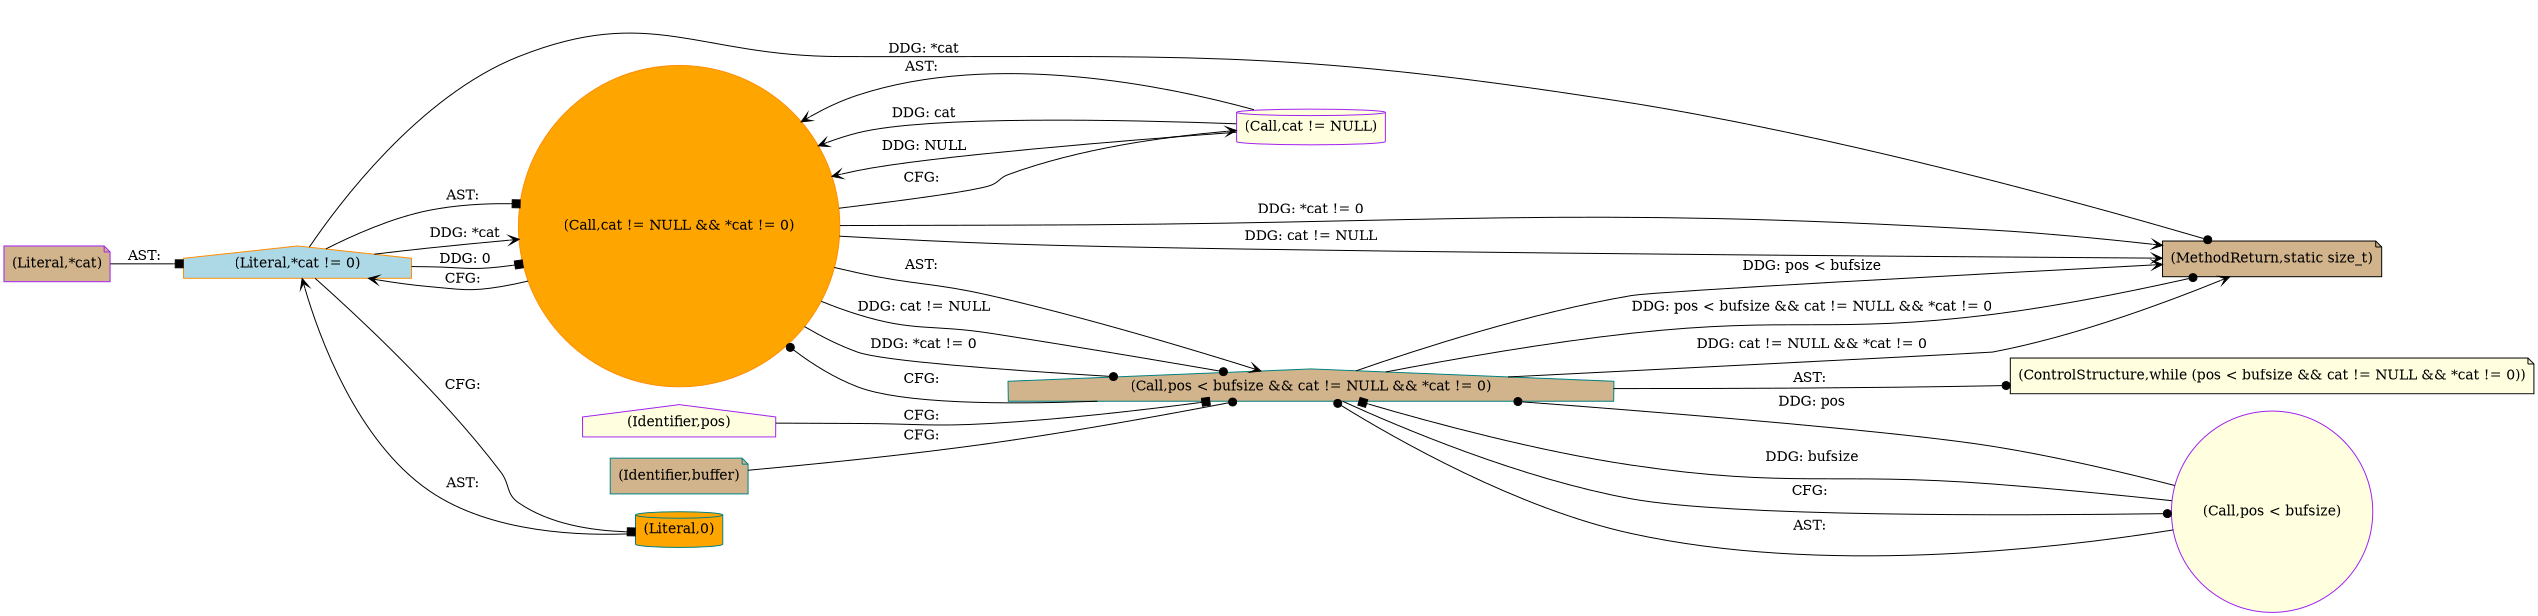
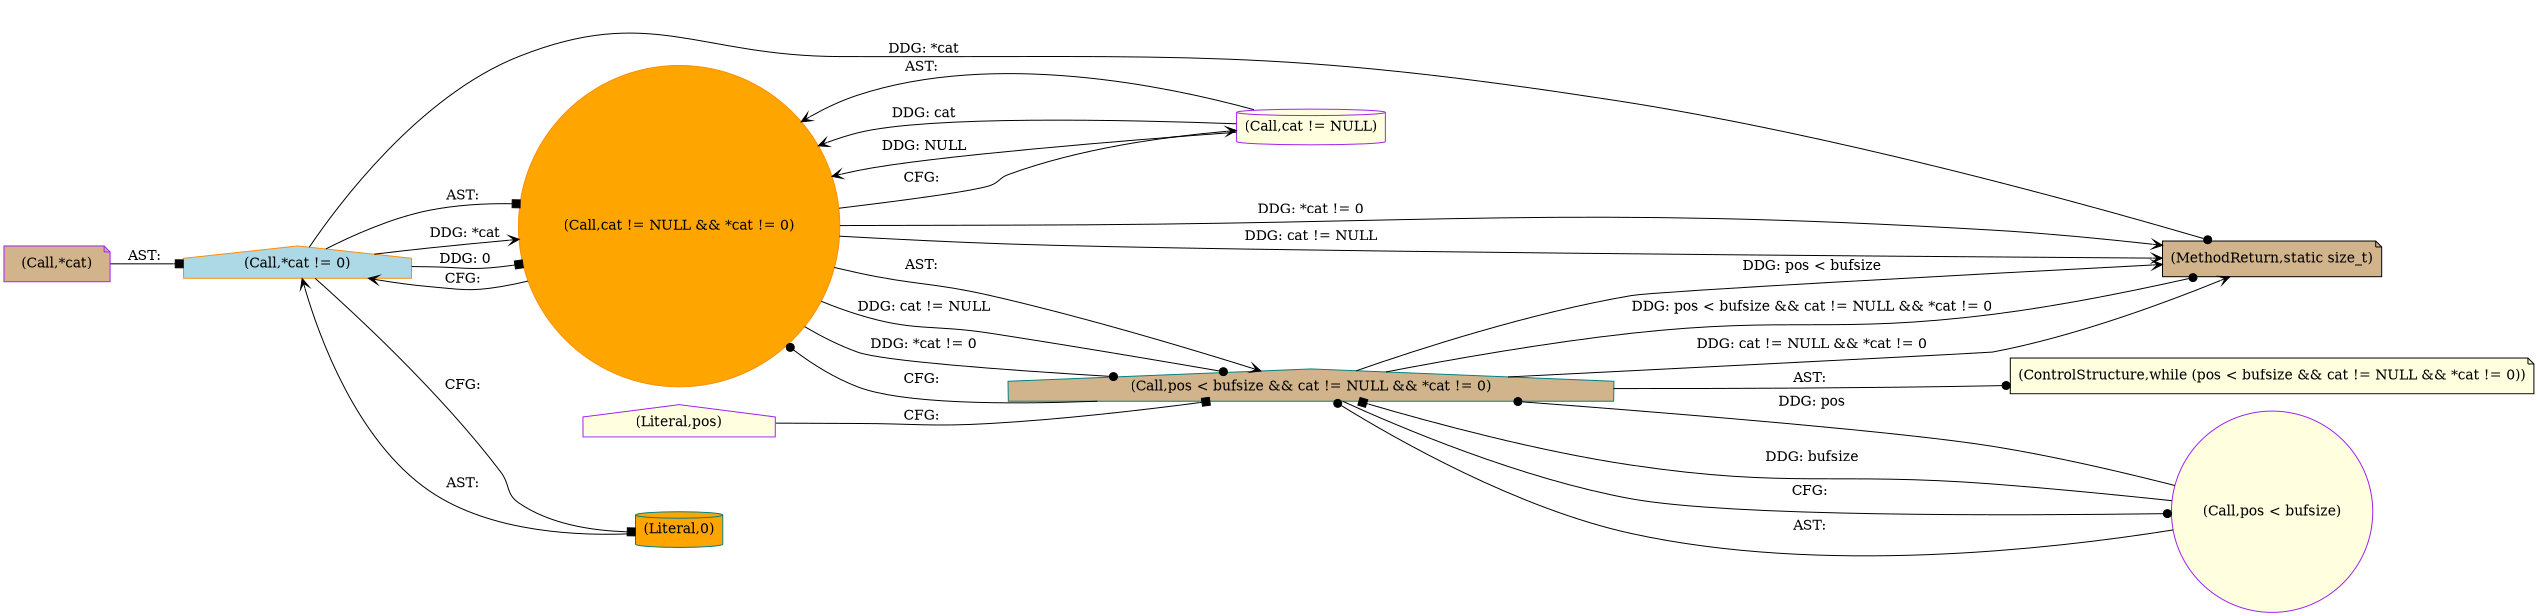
(57, 264) -> (57, 264)
(298, 264) -> (298, 264)
(679, 422) -> (679, 422)
(679, 476) -> none
